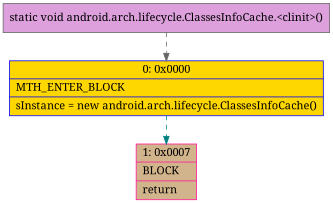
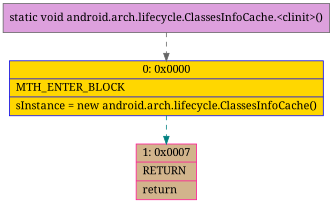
(161, 171) -> (164, 171)
